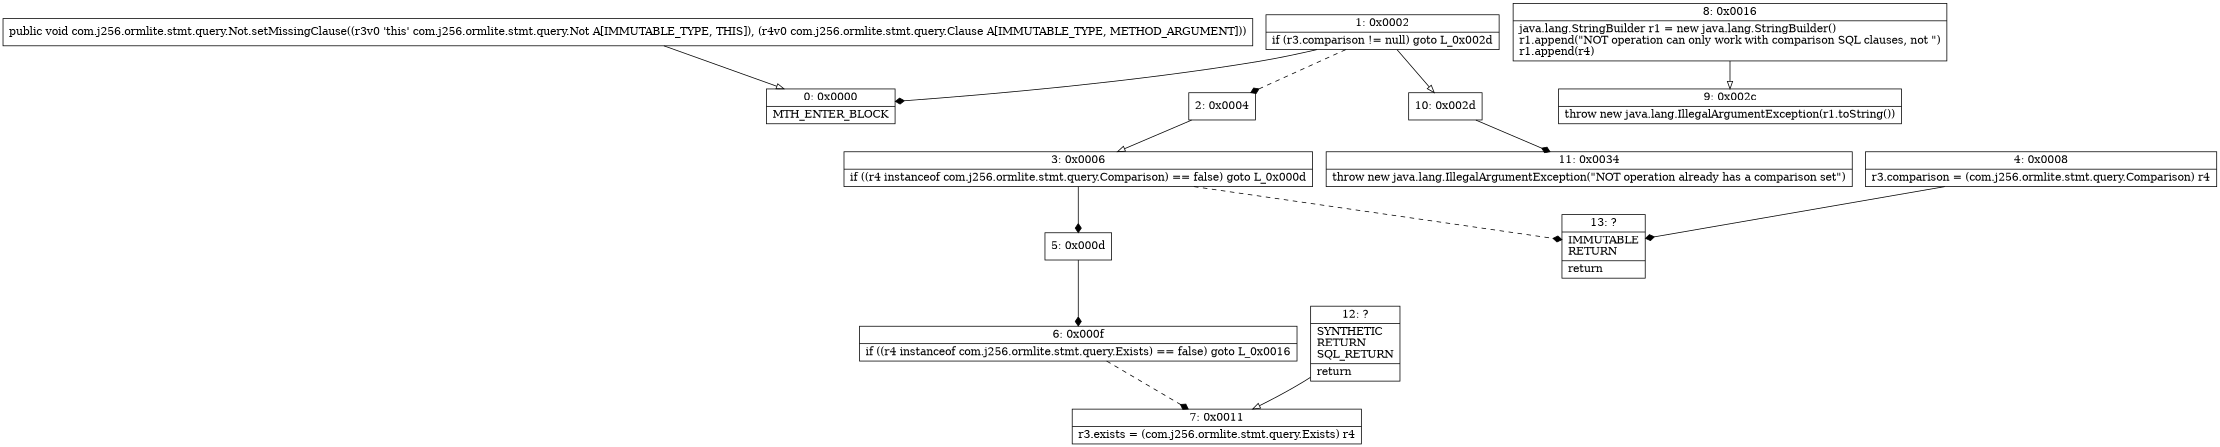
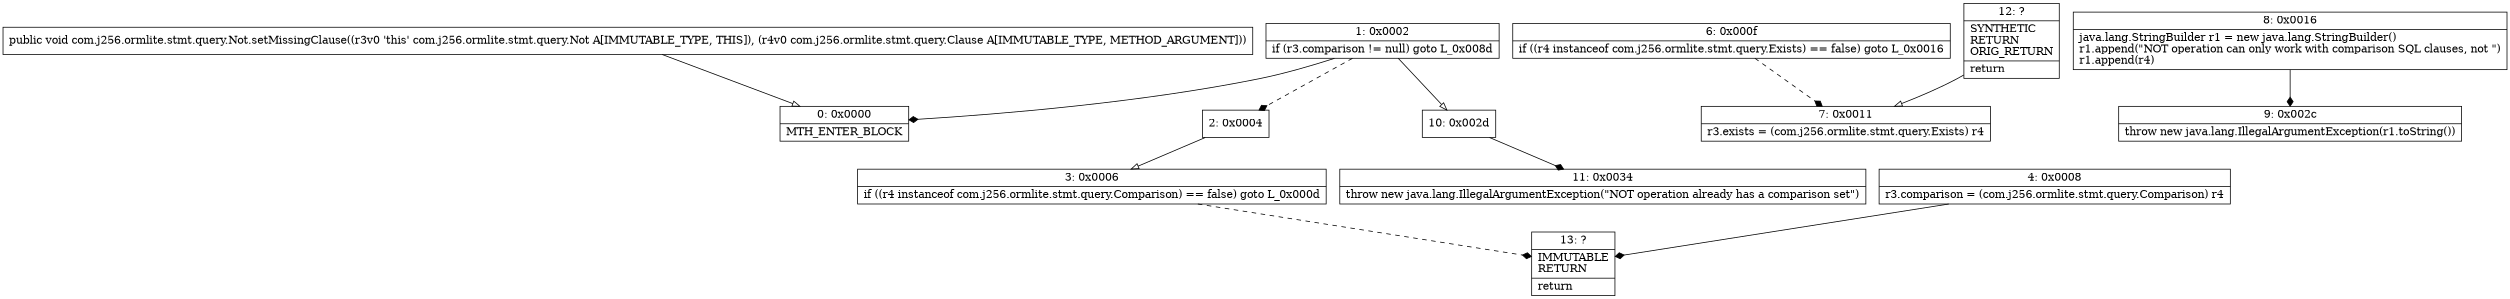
(1383, 40) -> (1383, 49)
(1730, 71) -> (2290, 83)
(1078, 246) -> none
(1355, 355) -> (2012, 52)
